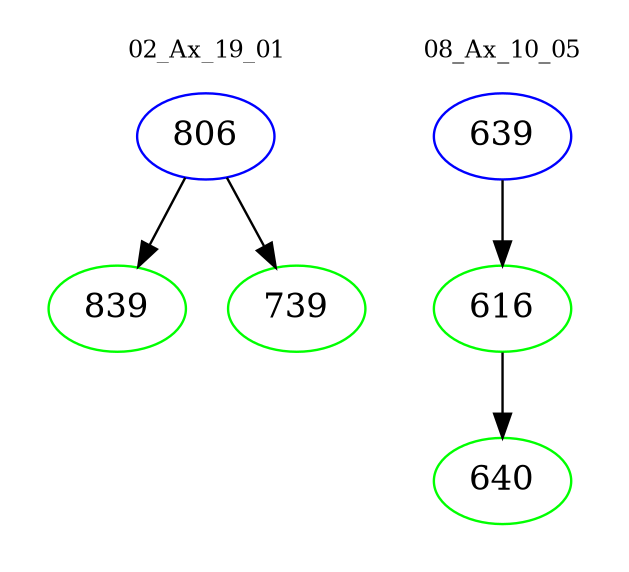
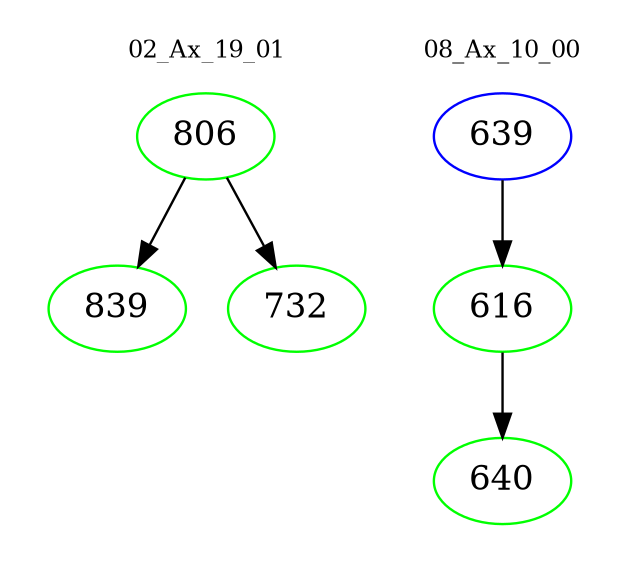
(503, 51) -> (503, 51)
(206, 136) -> (206, 136)
(297, 309) -> (297, 309)
